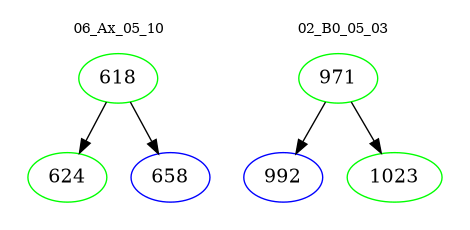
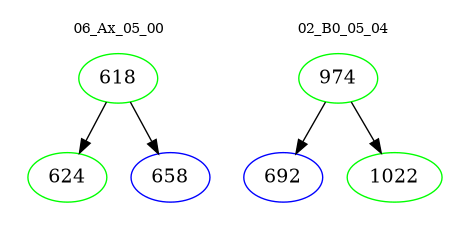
(119, 30) -> (119, 30)
(343, 30) -> (343, 30)
(338, 78) -> (338, 78)
(283, 177) -> (283, 177)
(395, 177) -> (395, 177)
